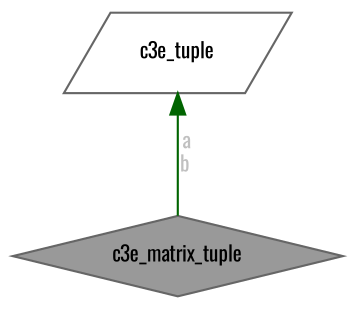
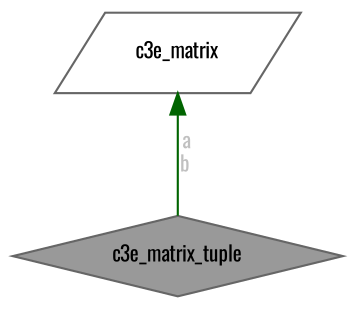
(178, 53) -> (178, 53)
